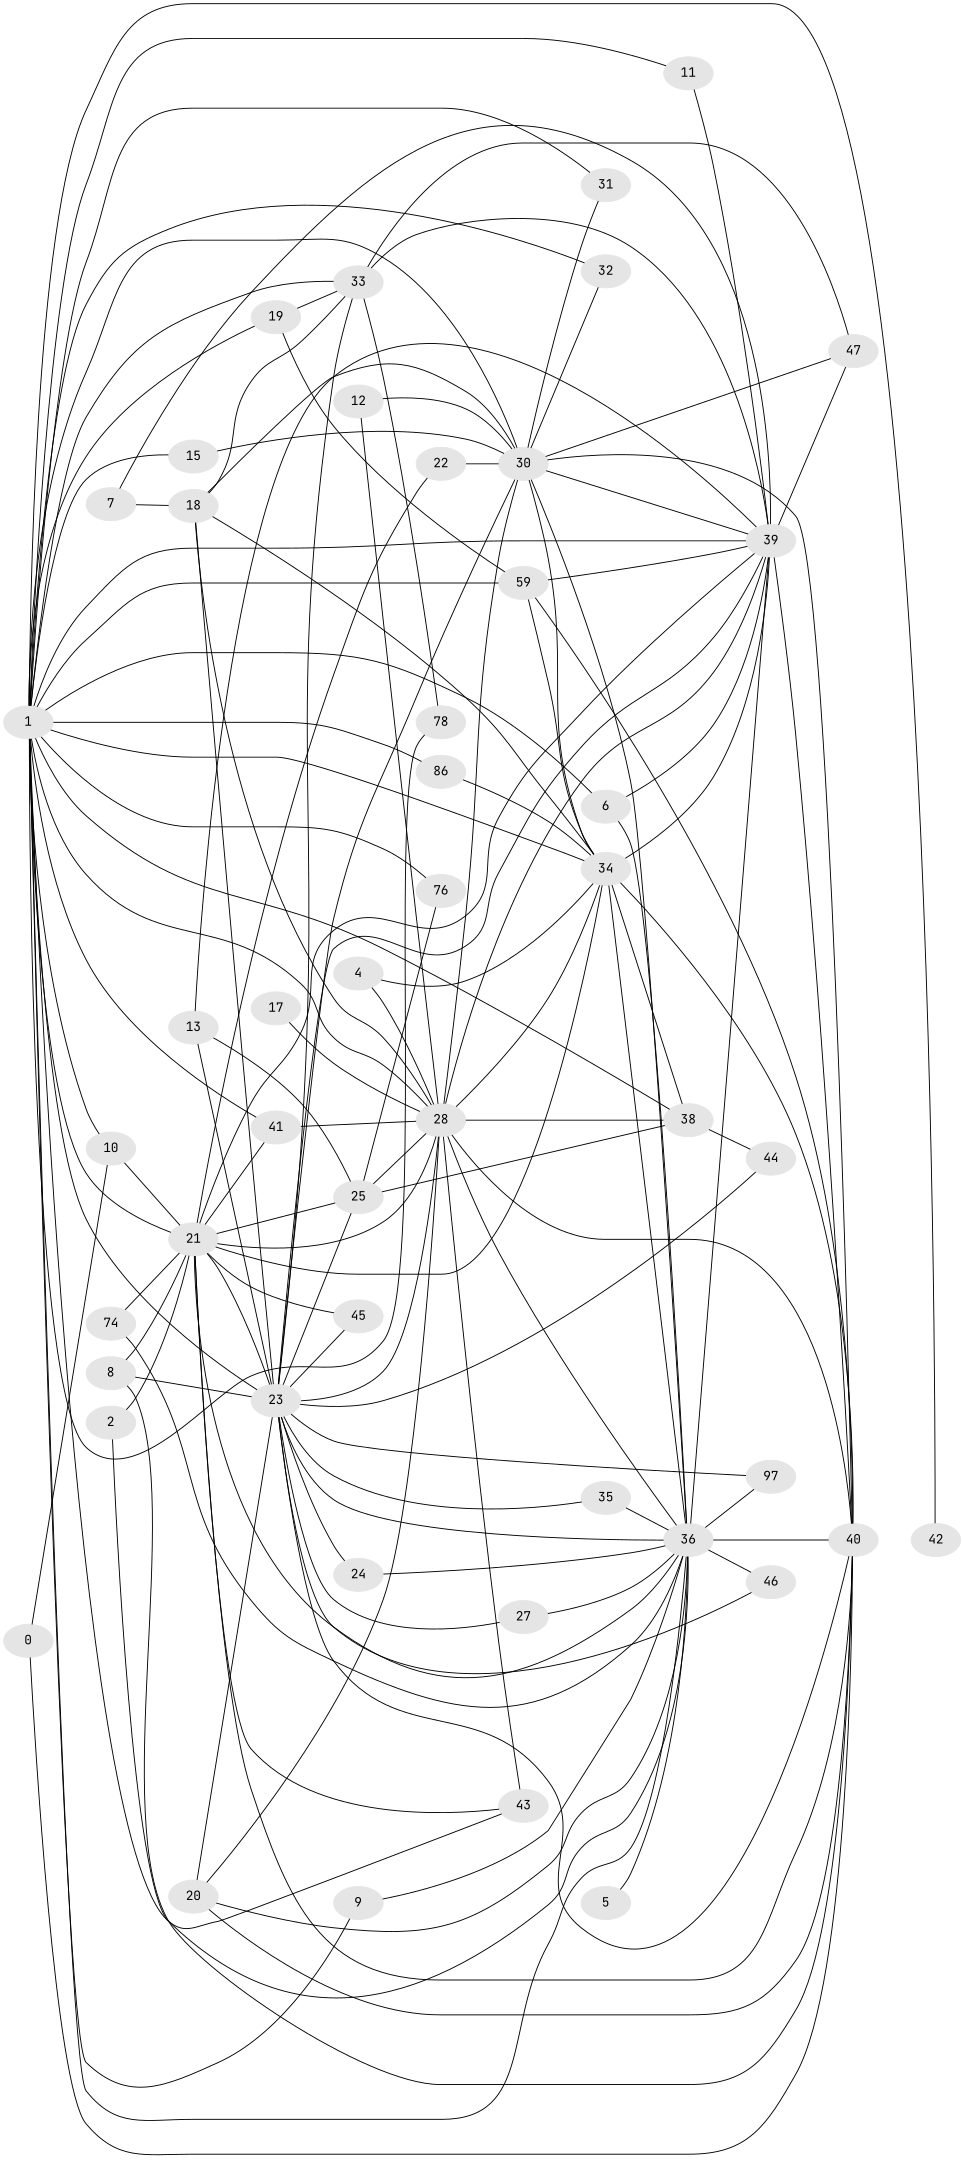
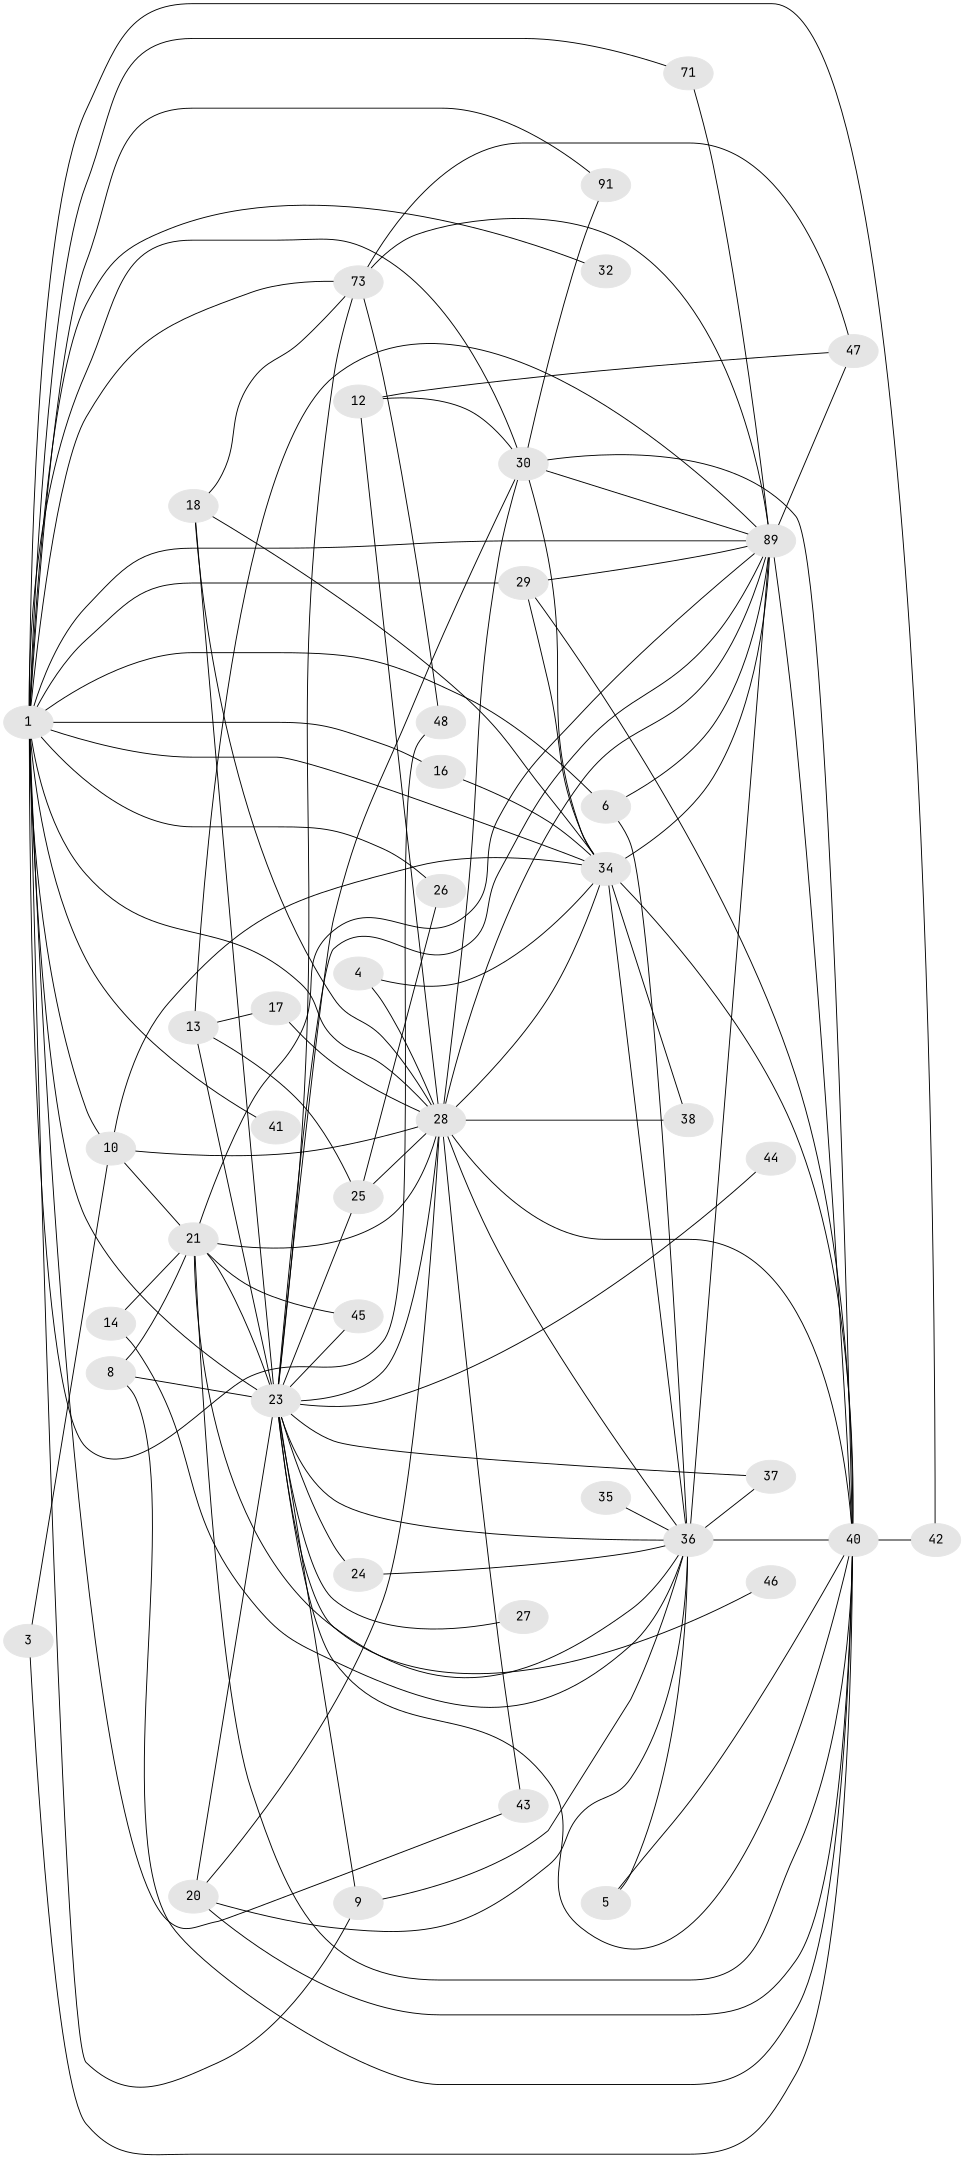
(688, 73) -> (688, 73)
(606, 185) -> (606, 185)
(358, 282) -> (358, 282)
(276, 317) -> none
(373, 365) -> none
(565, 368) -> none
(688, 408) -> (605, 370)
(193, 457) -> none
(441, 464) -> none
(111, 504) -> none
(771, 541) -> (771, 541)
(523, 583) -> (523, 583)
(441, 722) -> (441, 722)
(441, 772) -> (441, 772)
(640, 861) -> none
(441, 891) -> (441, 891)
(323, 923) -> none
none -> (233, 1018)
(66, 1118) -> none
(358, 1124) -> (278, 1154)
(730, 1139) -> none
(523, 1159) -> none
(235, 1183) -> none
(276, 1218) -> none
(504, 1218) -> (277, 912)
(111, 1324) -> (111, 1324)
(111, 1423) -> none
(771, 1477) -> (771, 1477)
(416, 1503) -> (315, 1640)
none -> (895, 1540)
(730, 1561) -> none
(616, 1594) -> none
(28, 1641) -> (28, 1641)
none -> (740, 1728)
(243, 1729) -> none
(94, 2099) -> none
